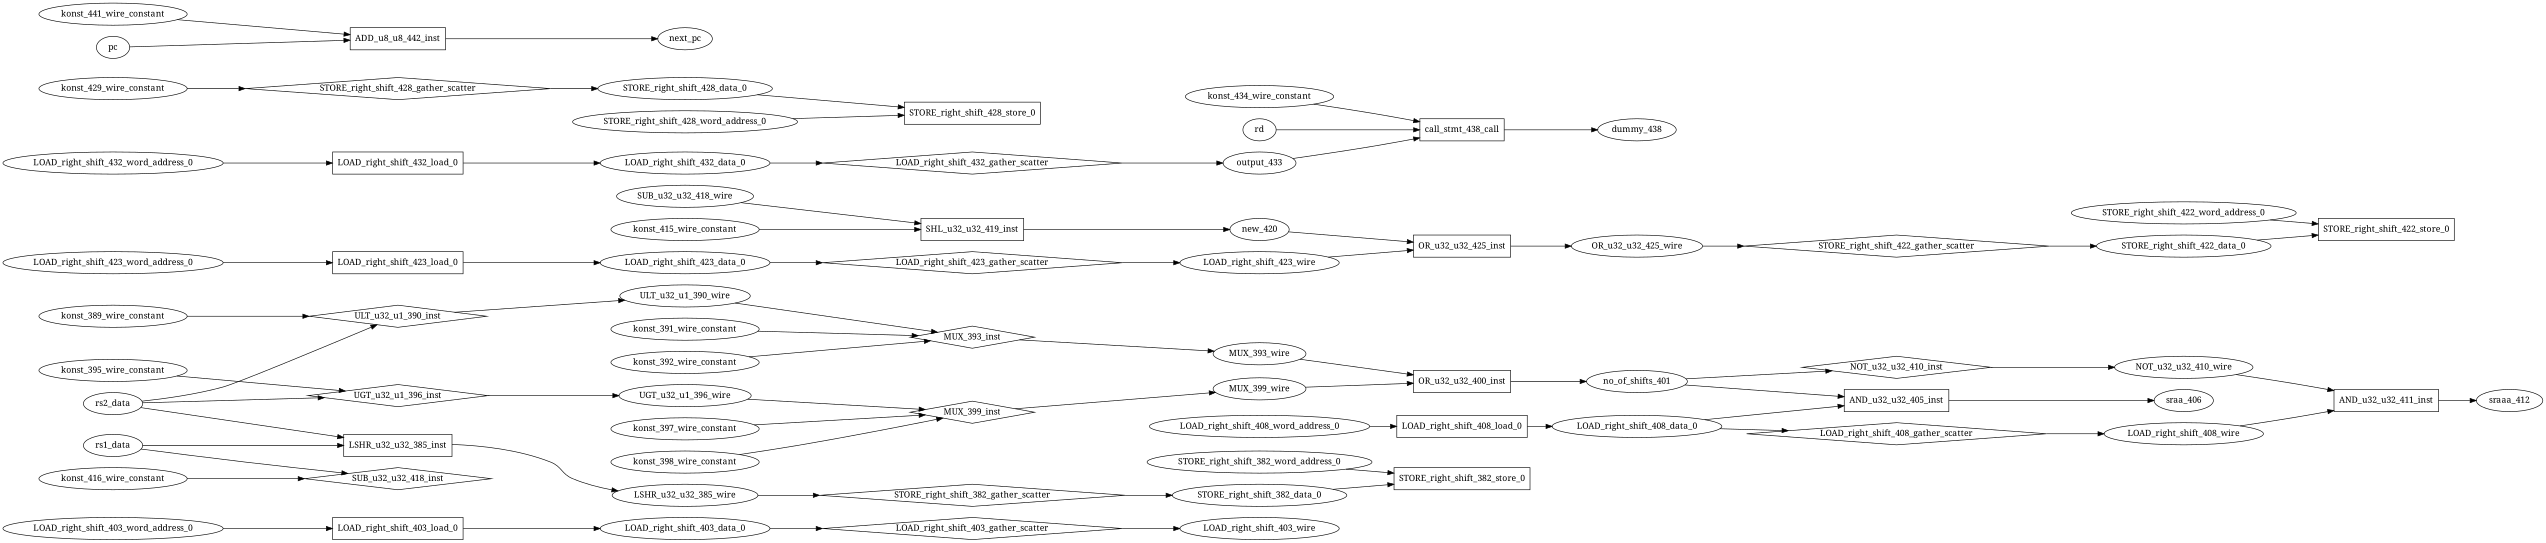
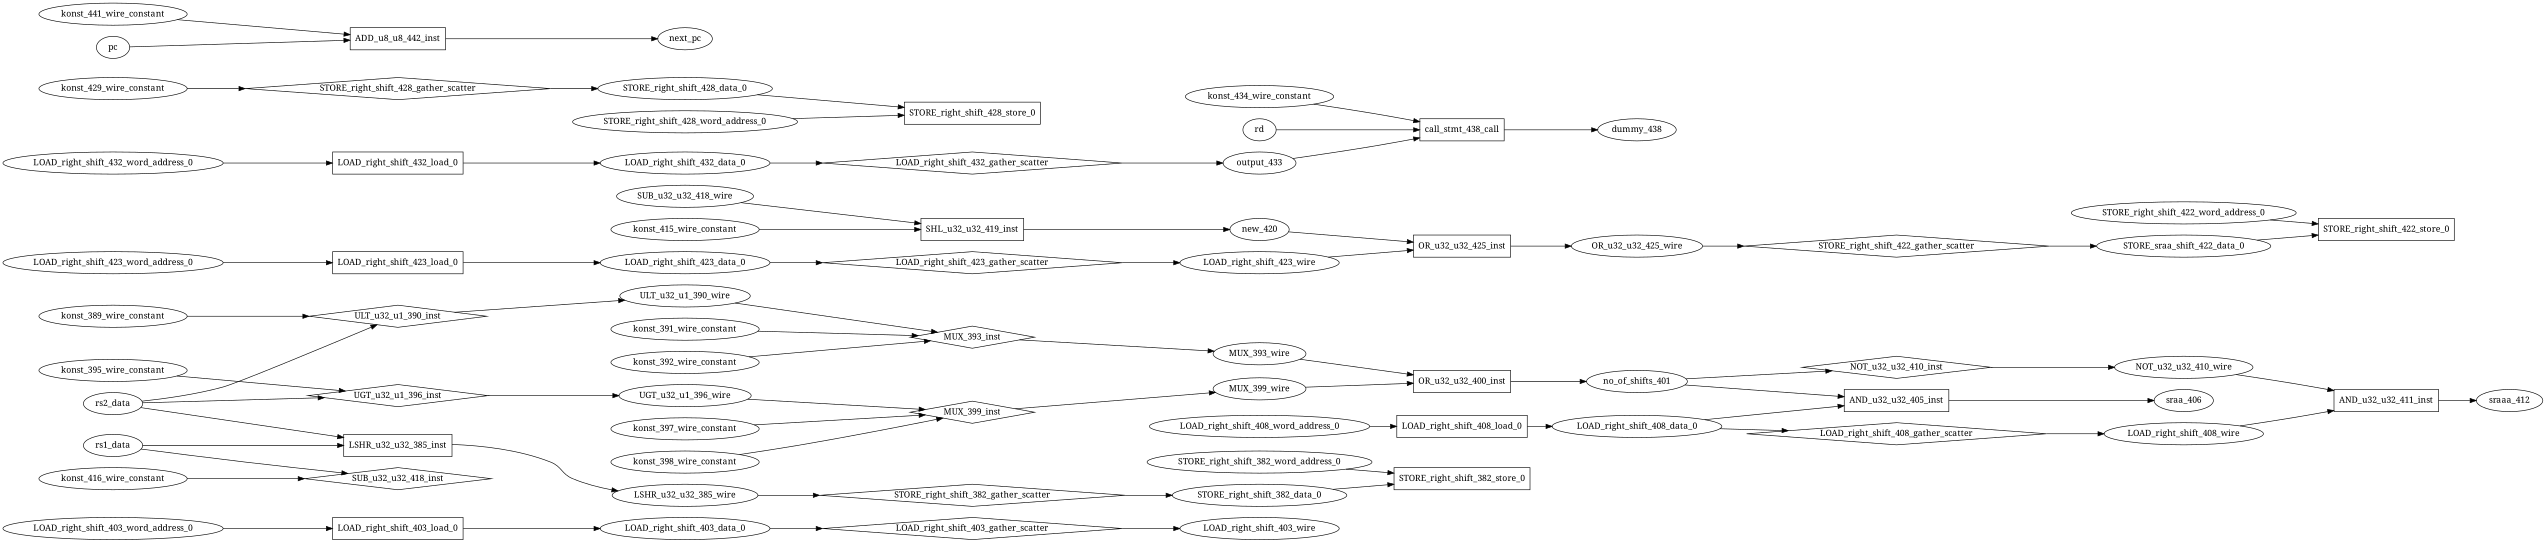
(2184, 246) -> (2184, 246)
